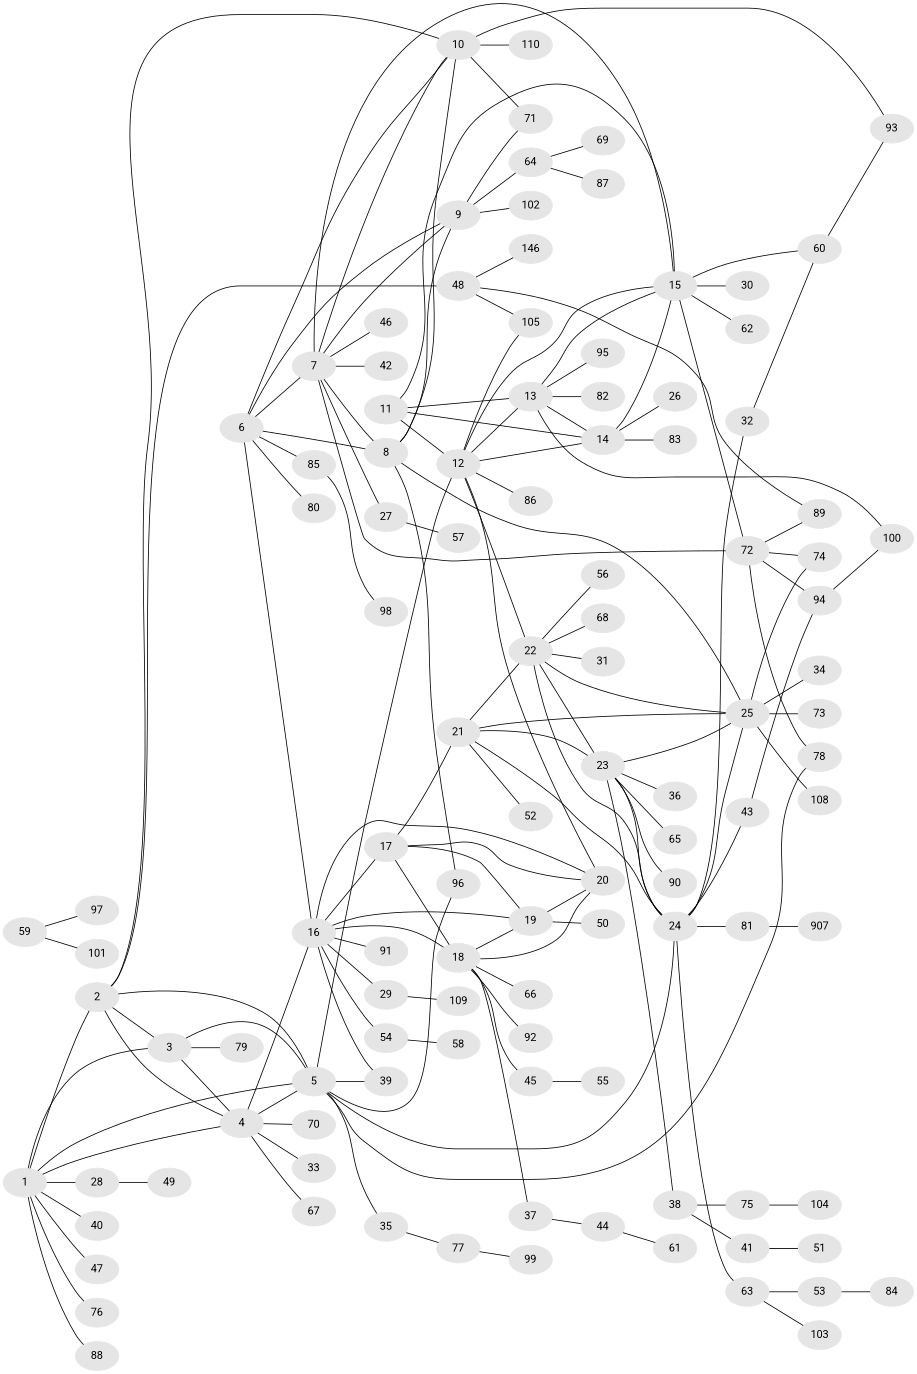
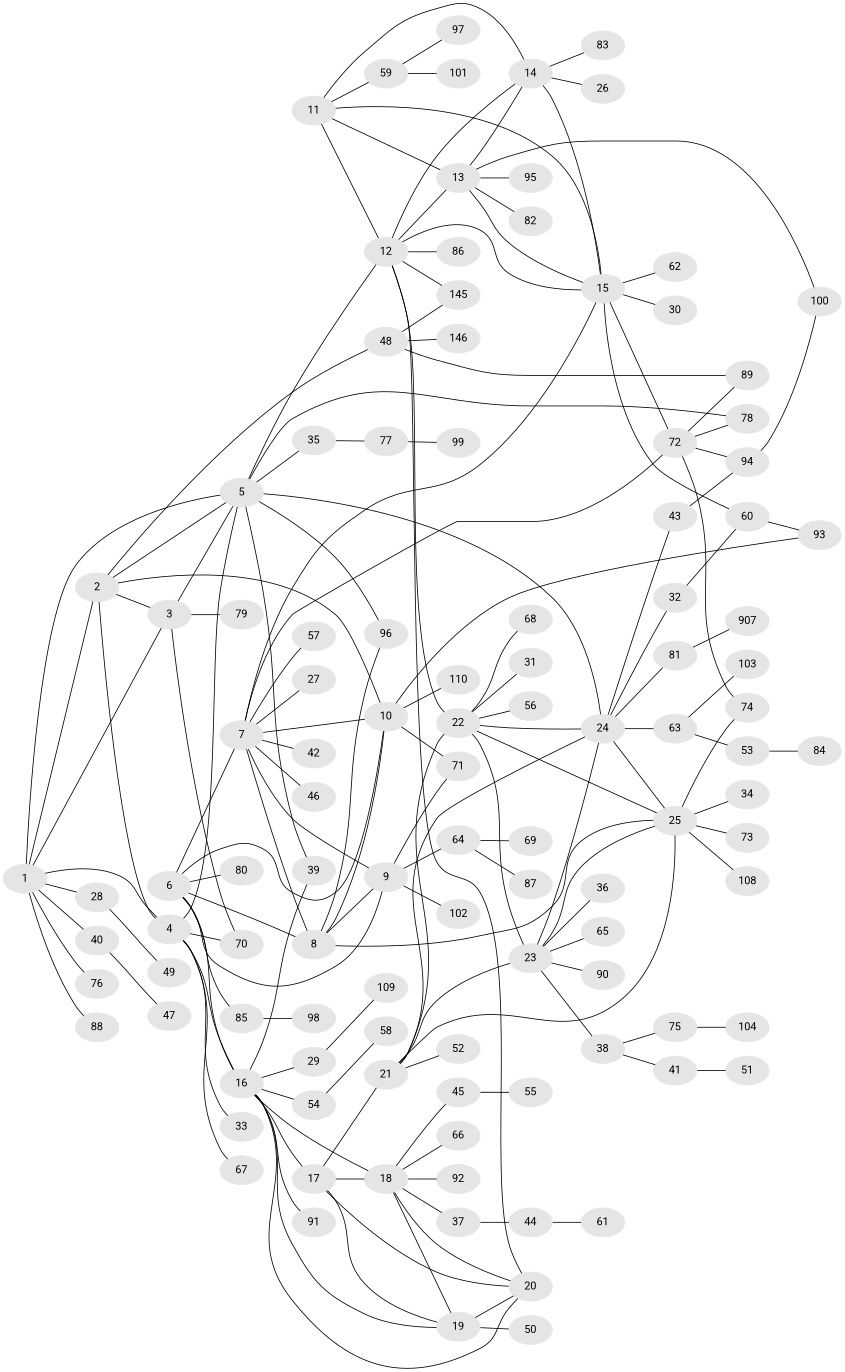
none -> (350, 92)
(531, 323) -> (458, 295)
(422, 528) -> (269, 691)
(206, 1085) -> (195, 782)
(59, 1227) -> (133, 978)
